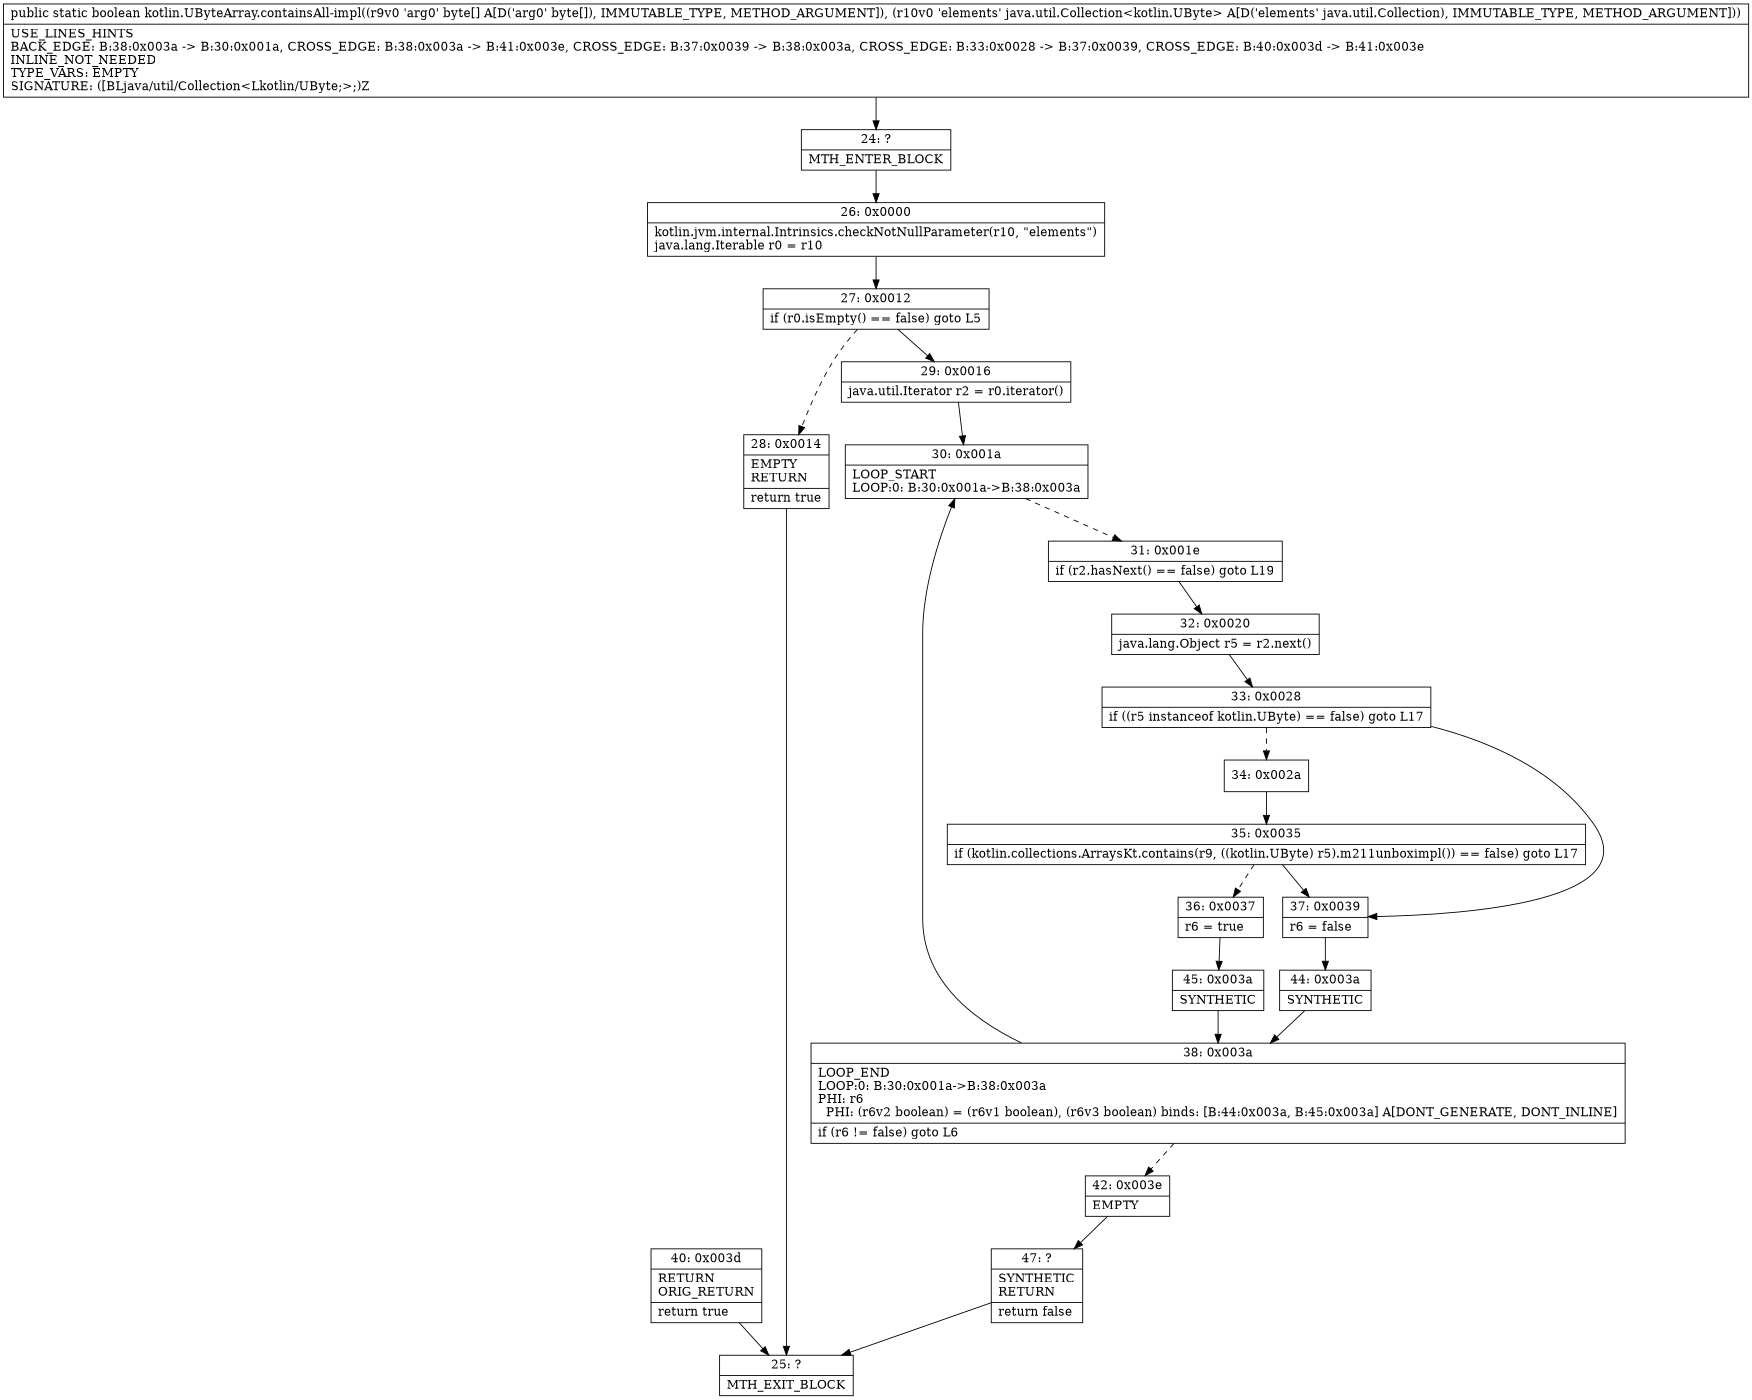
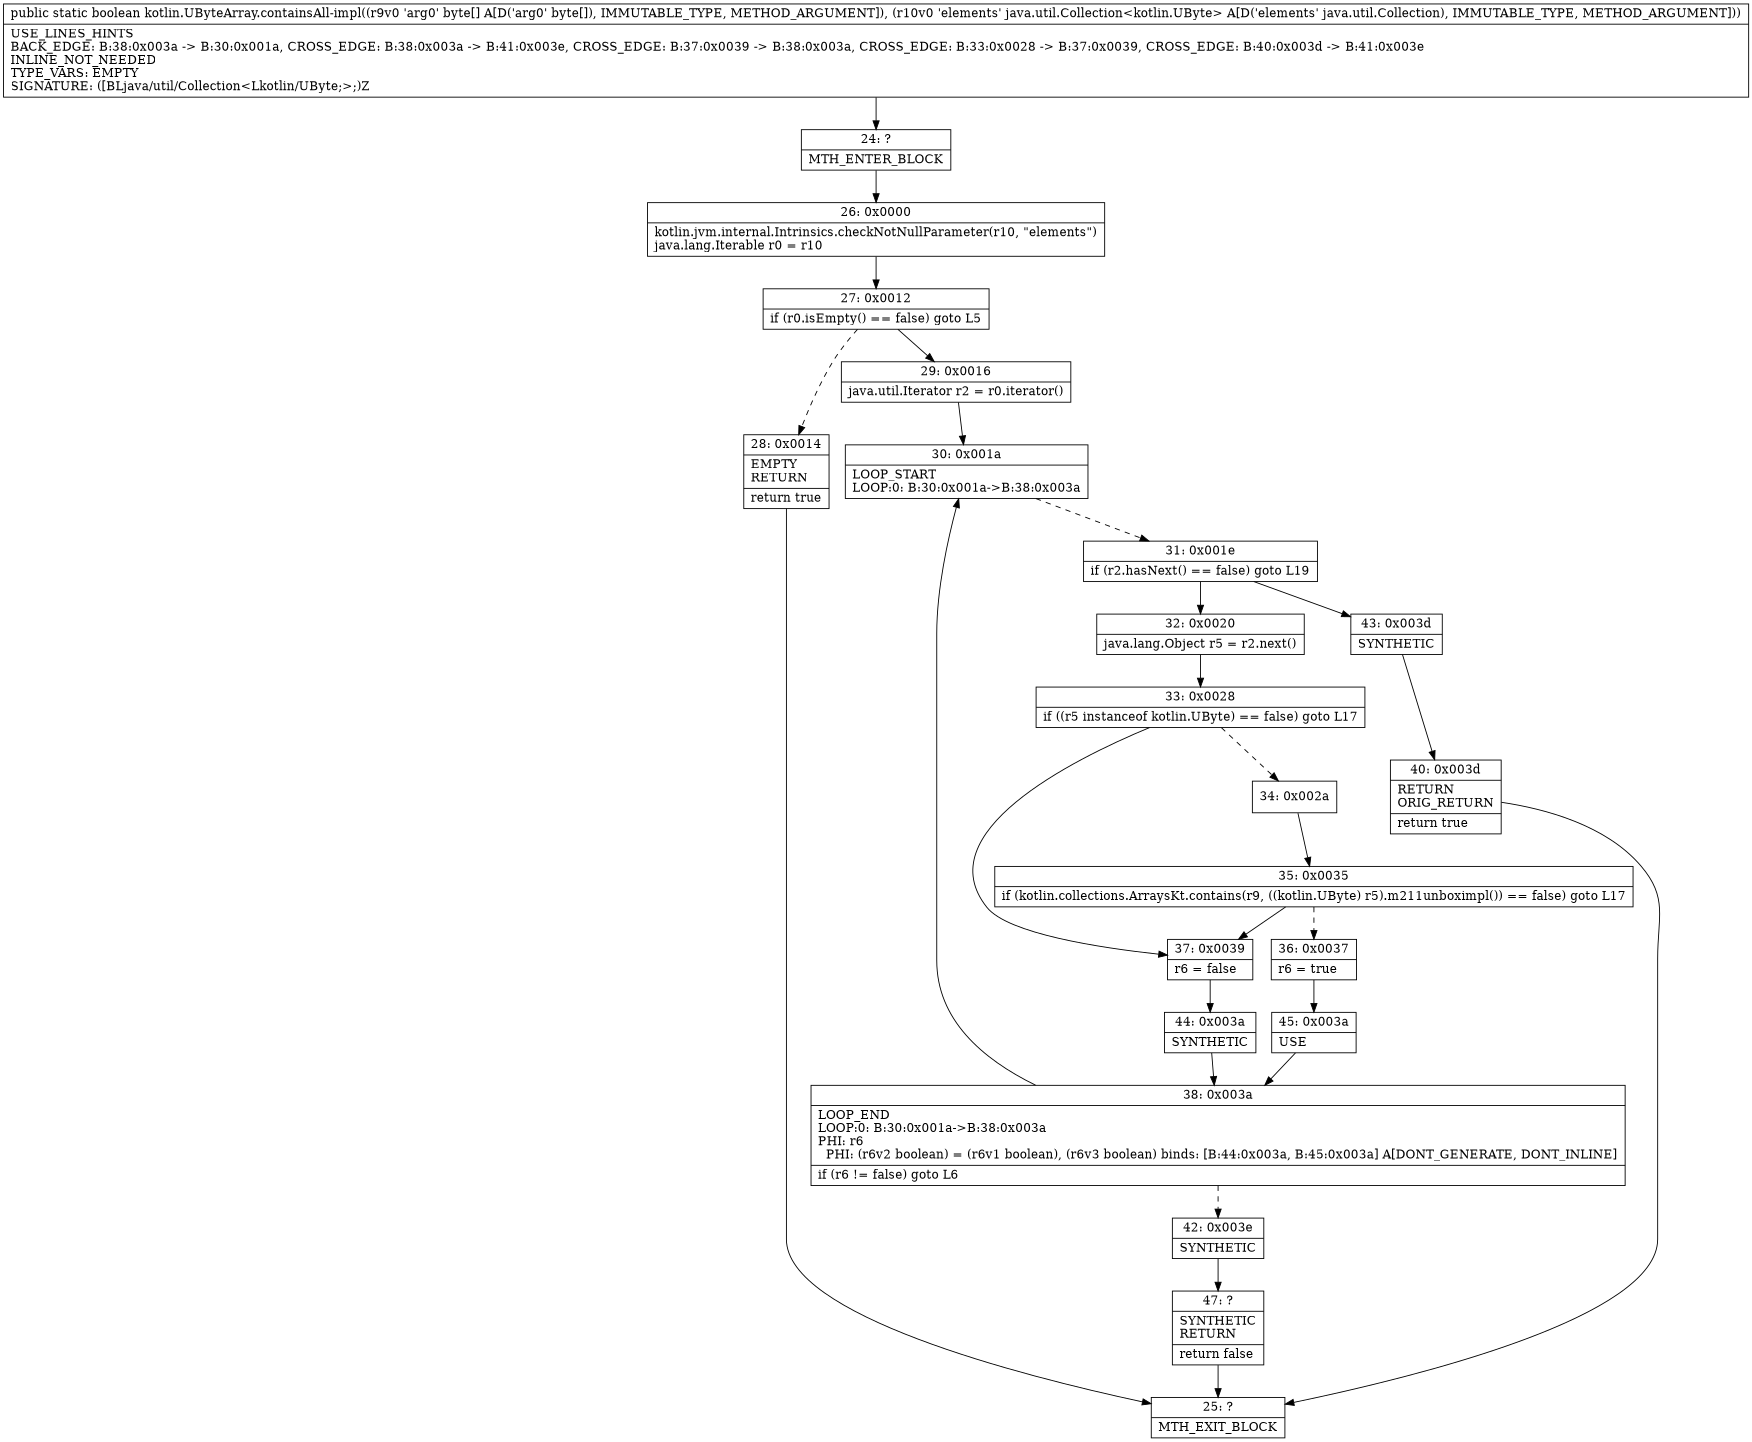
none -> (1397, 634)
(1218, 1000) -> (1293, 1042)
(1116, 1206) -> (1218, 1248)
